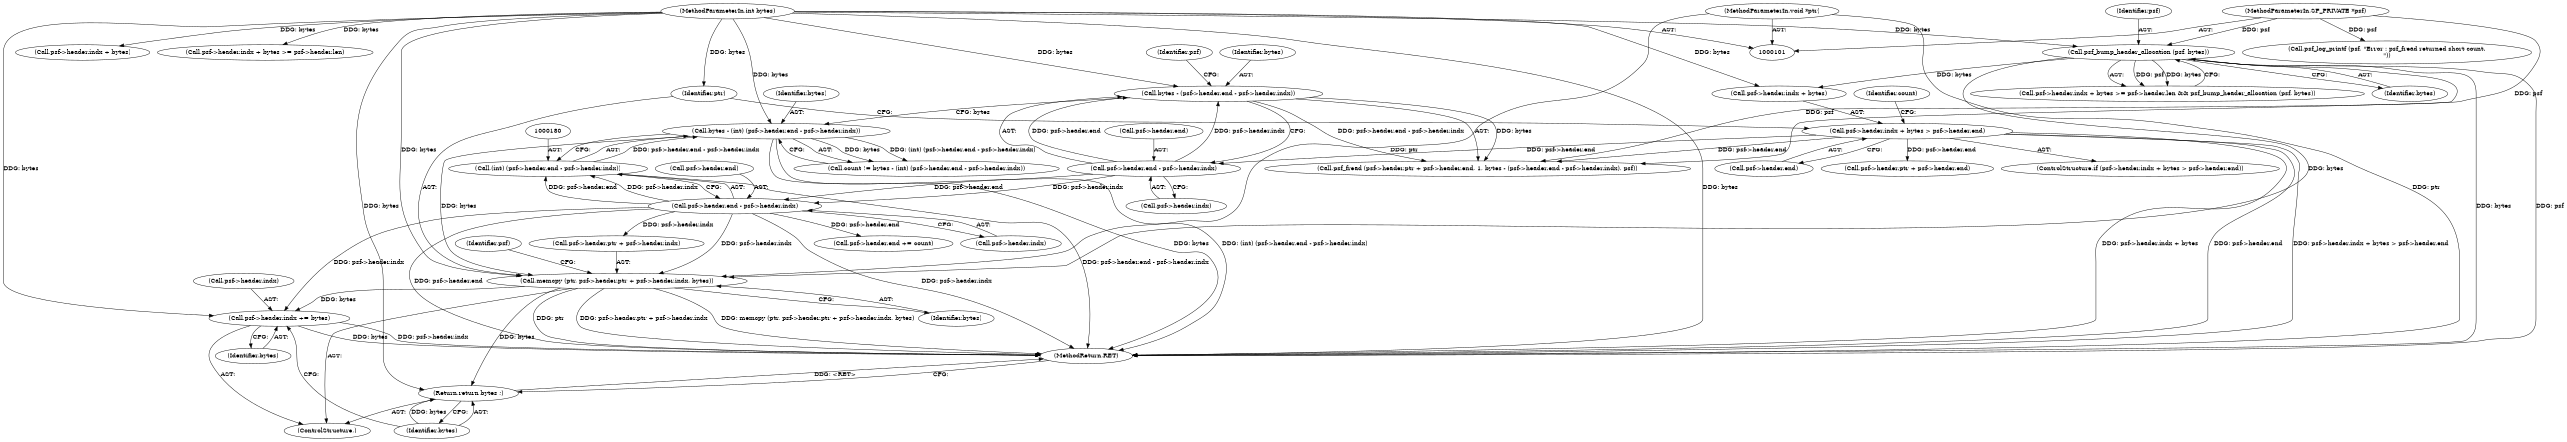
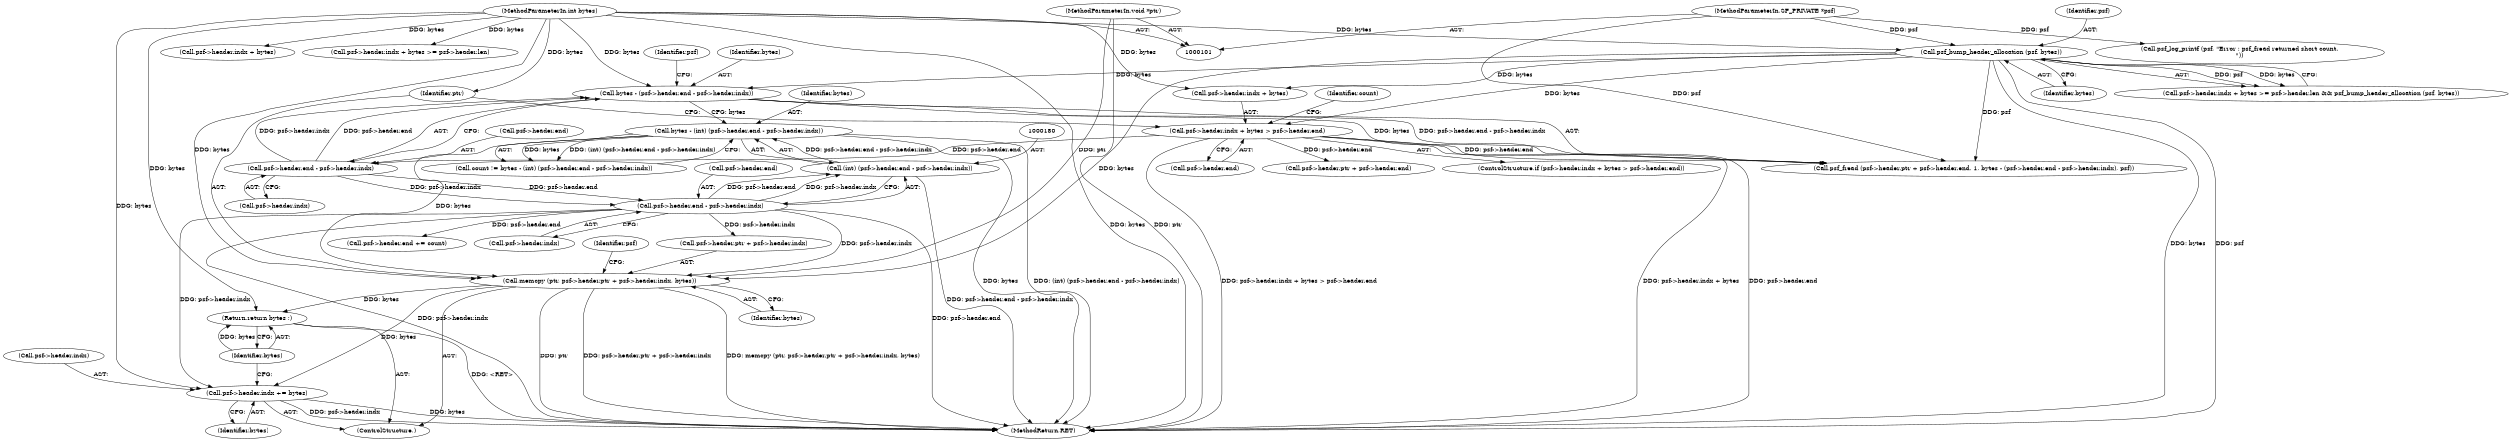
none -> (1382, 65)
(752, 69) -> none
none -> (1600, 80)
(584, 150) -> (760, 150)
(786, 382) -> none
